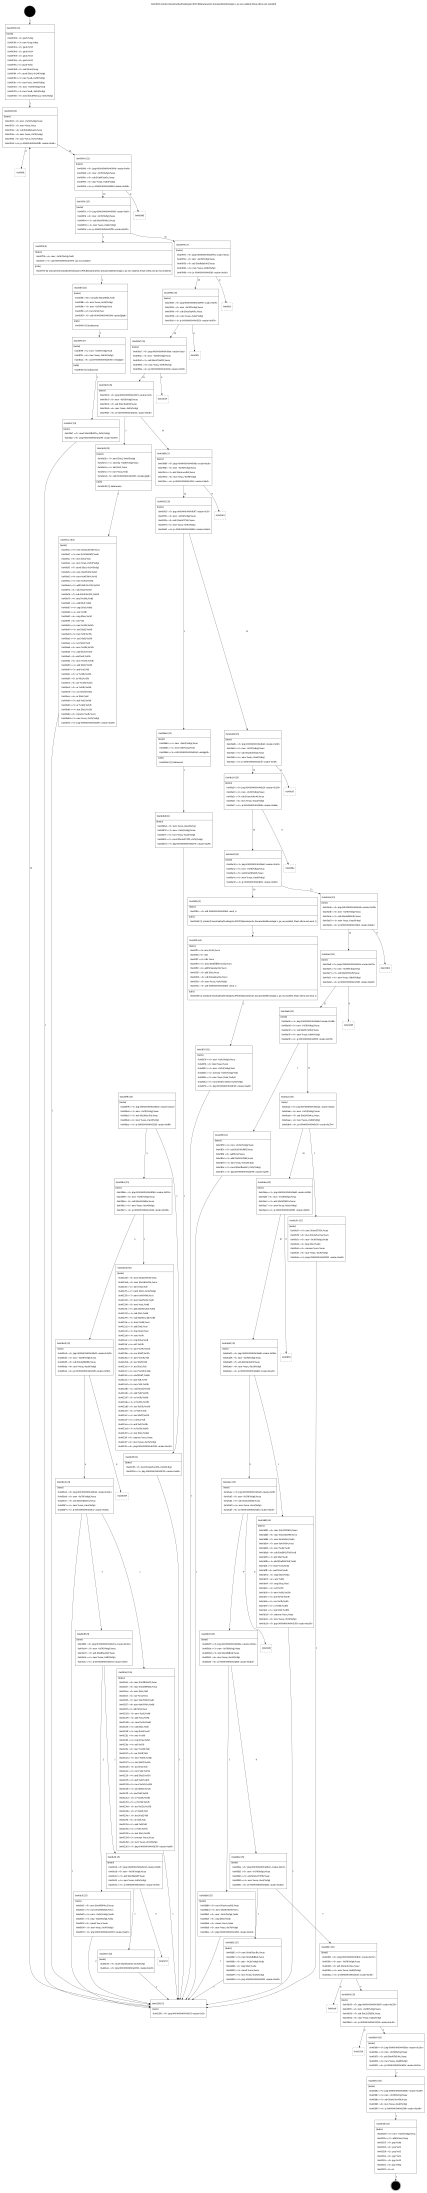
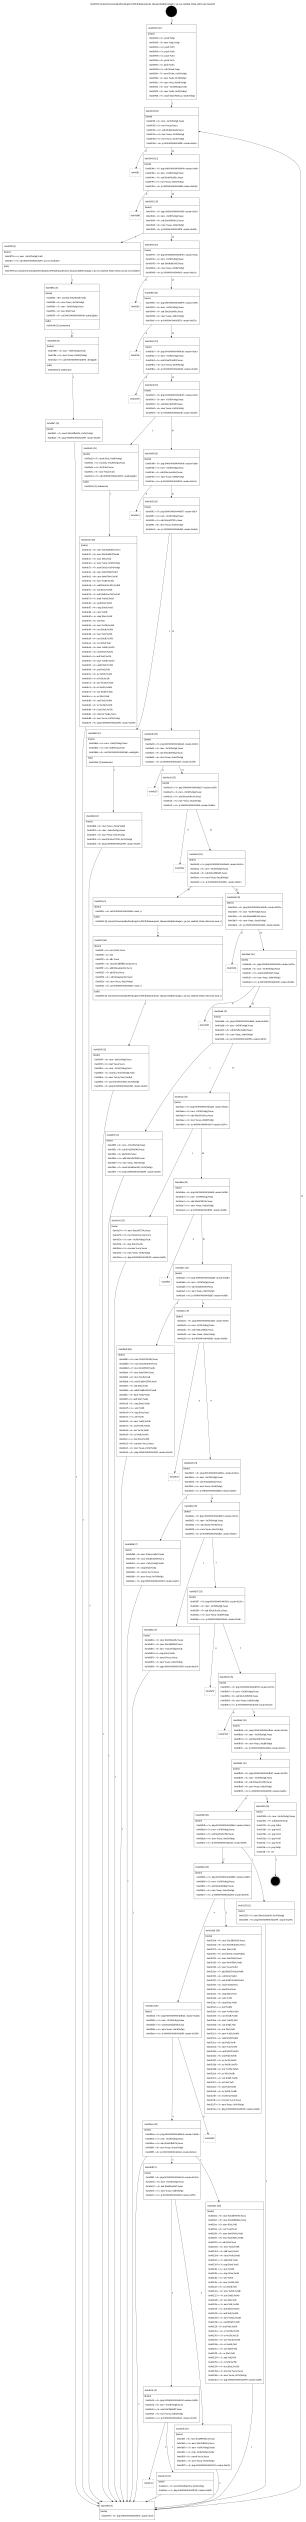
none -> (242, 1803)
